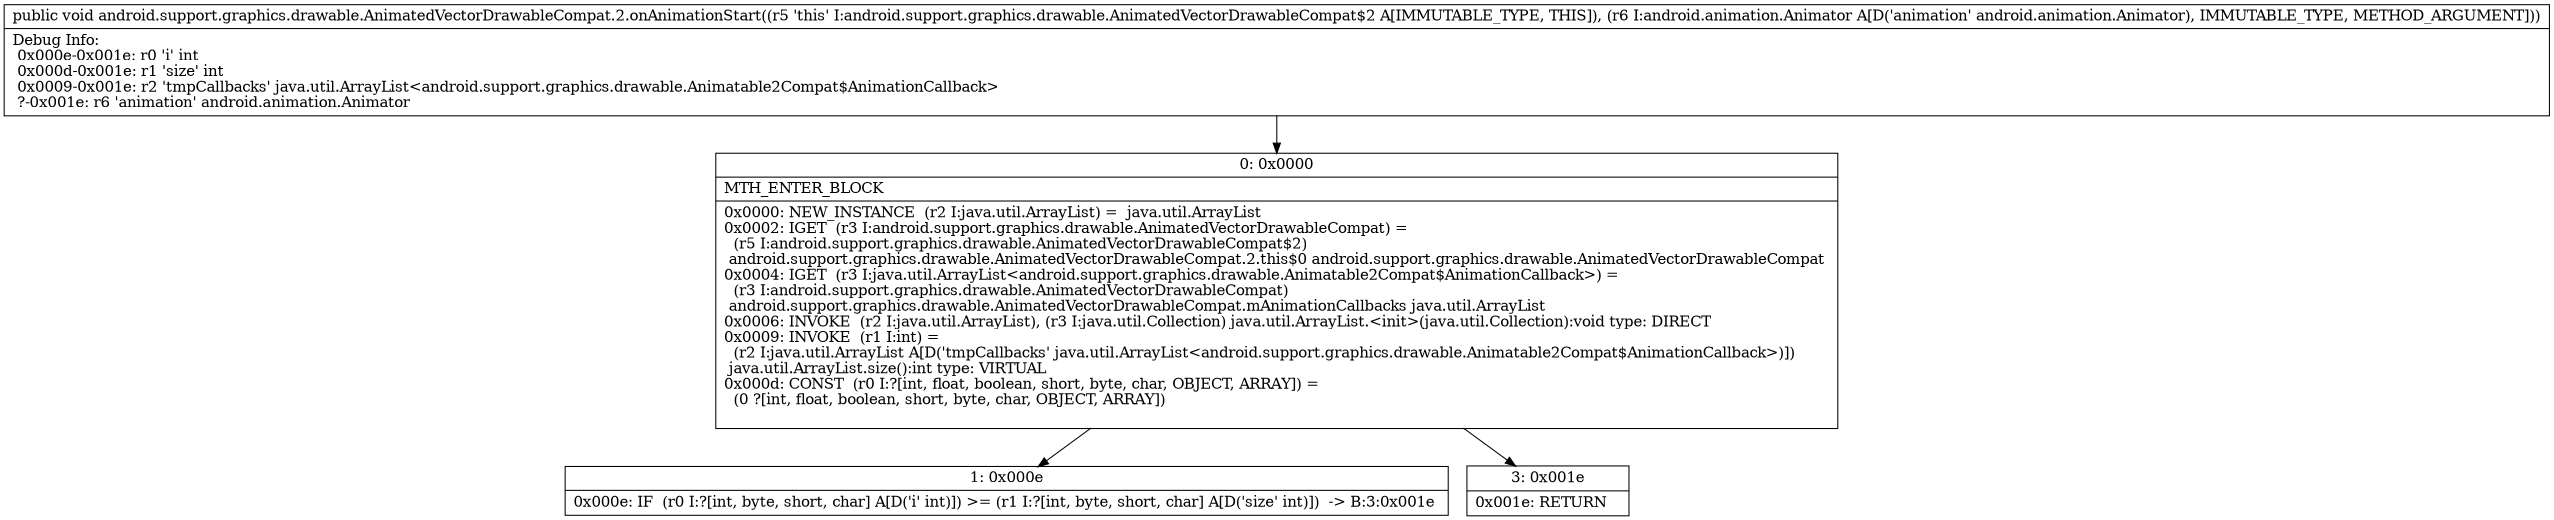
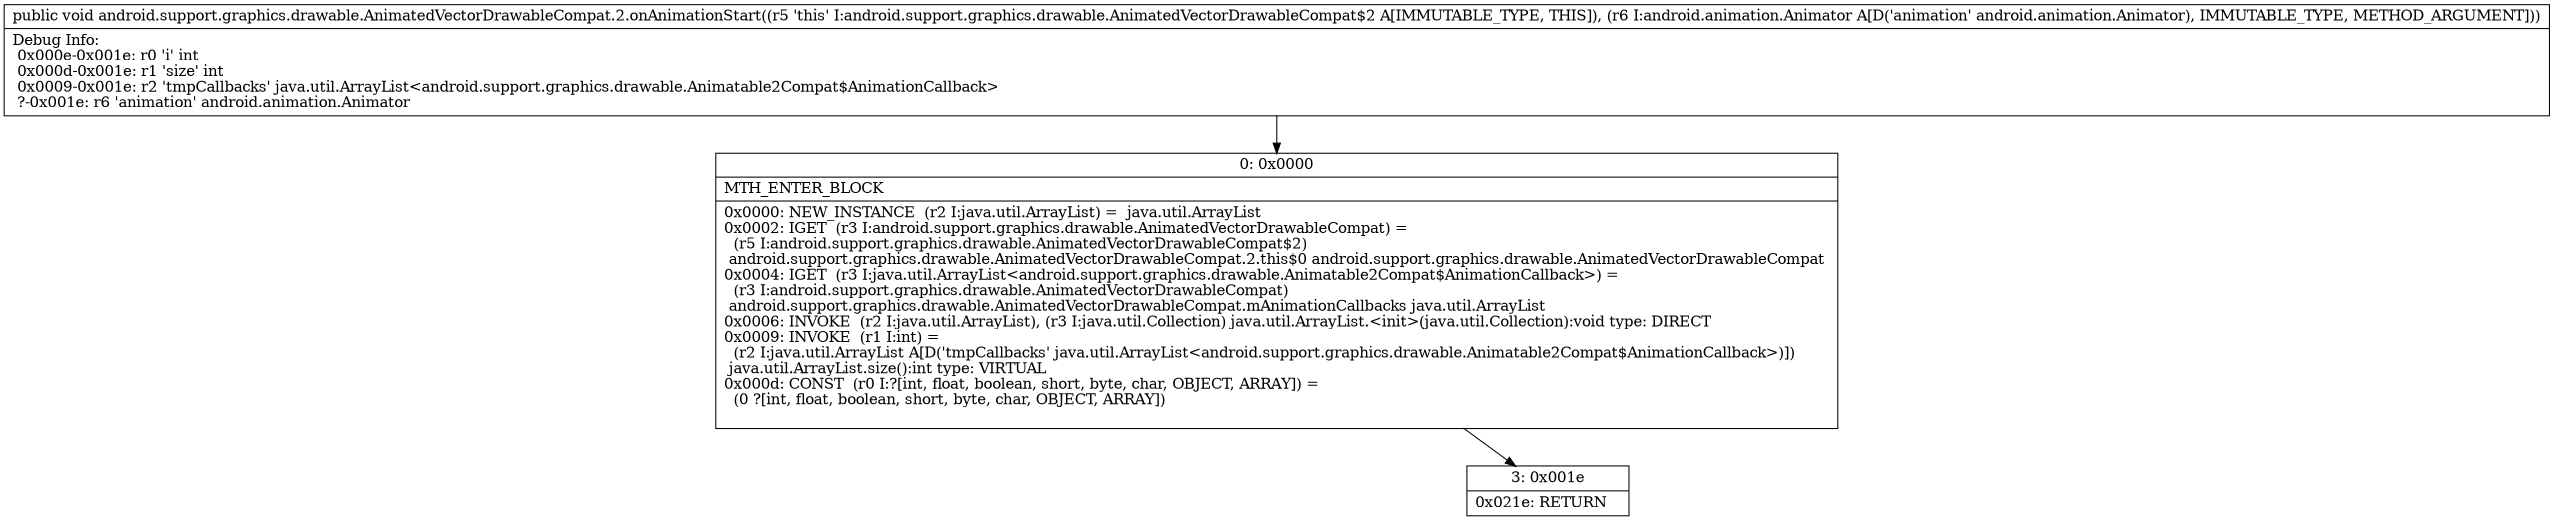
(1007, 491) -> none
(1548, 503) -> (1548, 503)
